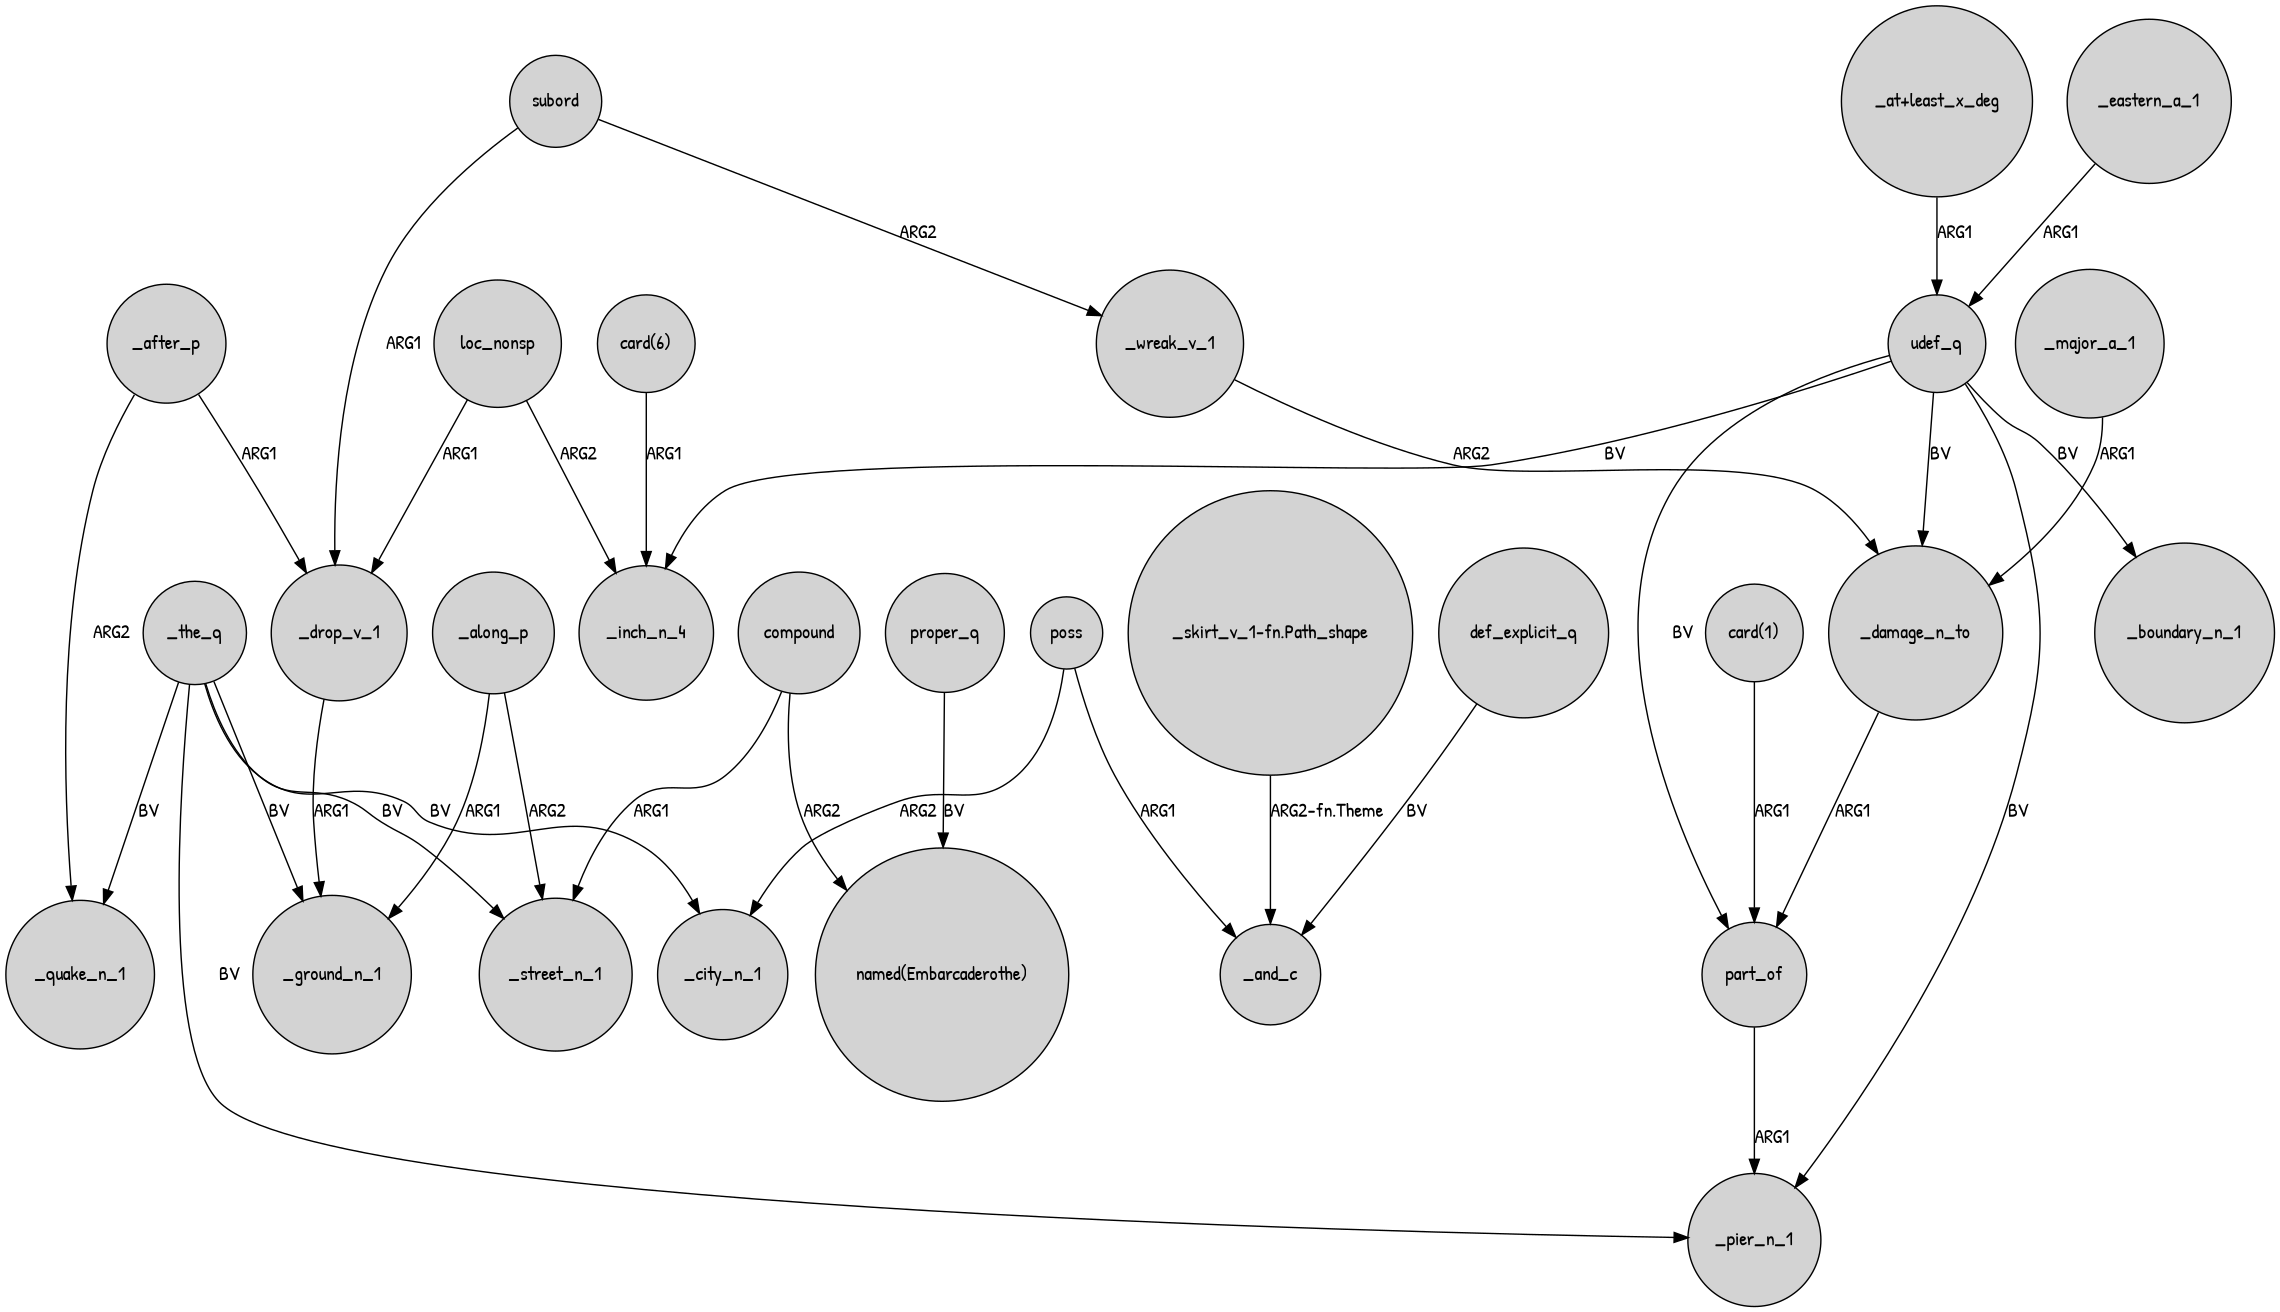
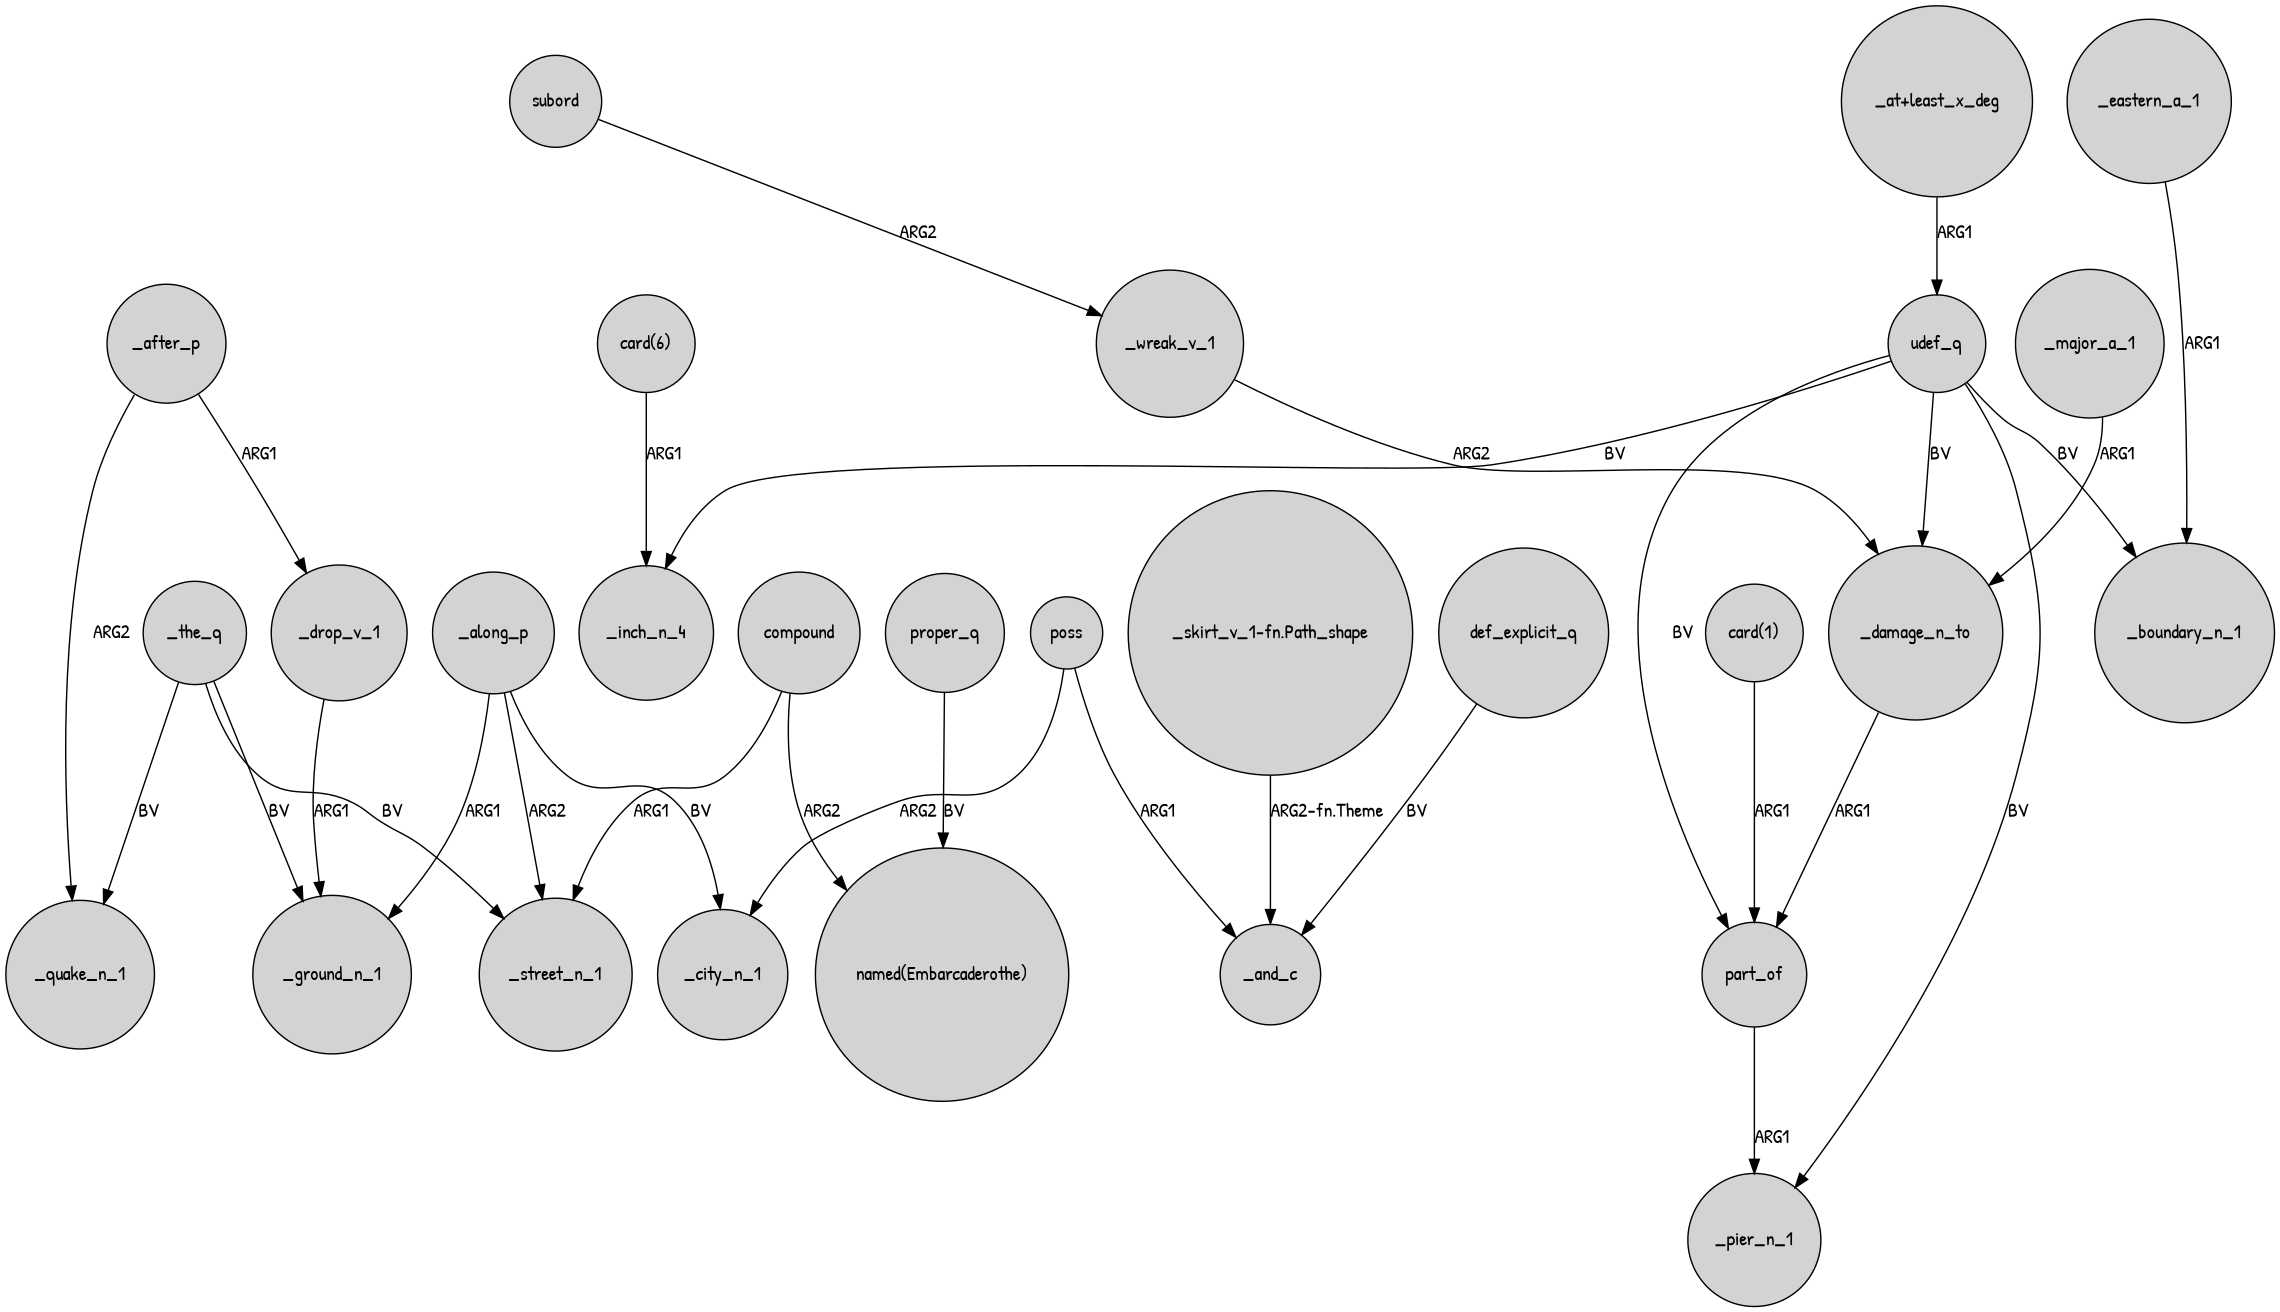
(2037, 230) -> (2183, 355)
(368, 312) -> none
(498, 344) -> none
(430, 822) -> (623, 787)
(729, 1196) -> none
